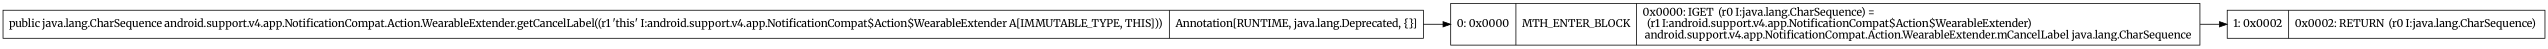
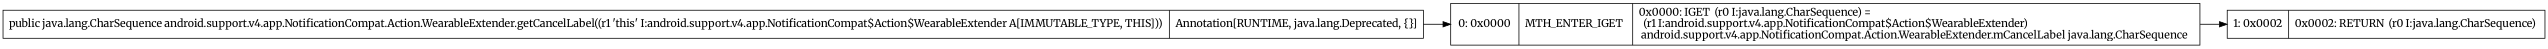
(1576, 24) -> (1574, 24)
